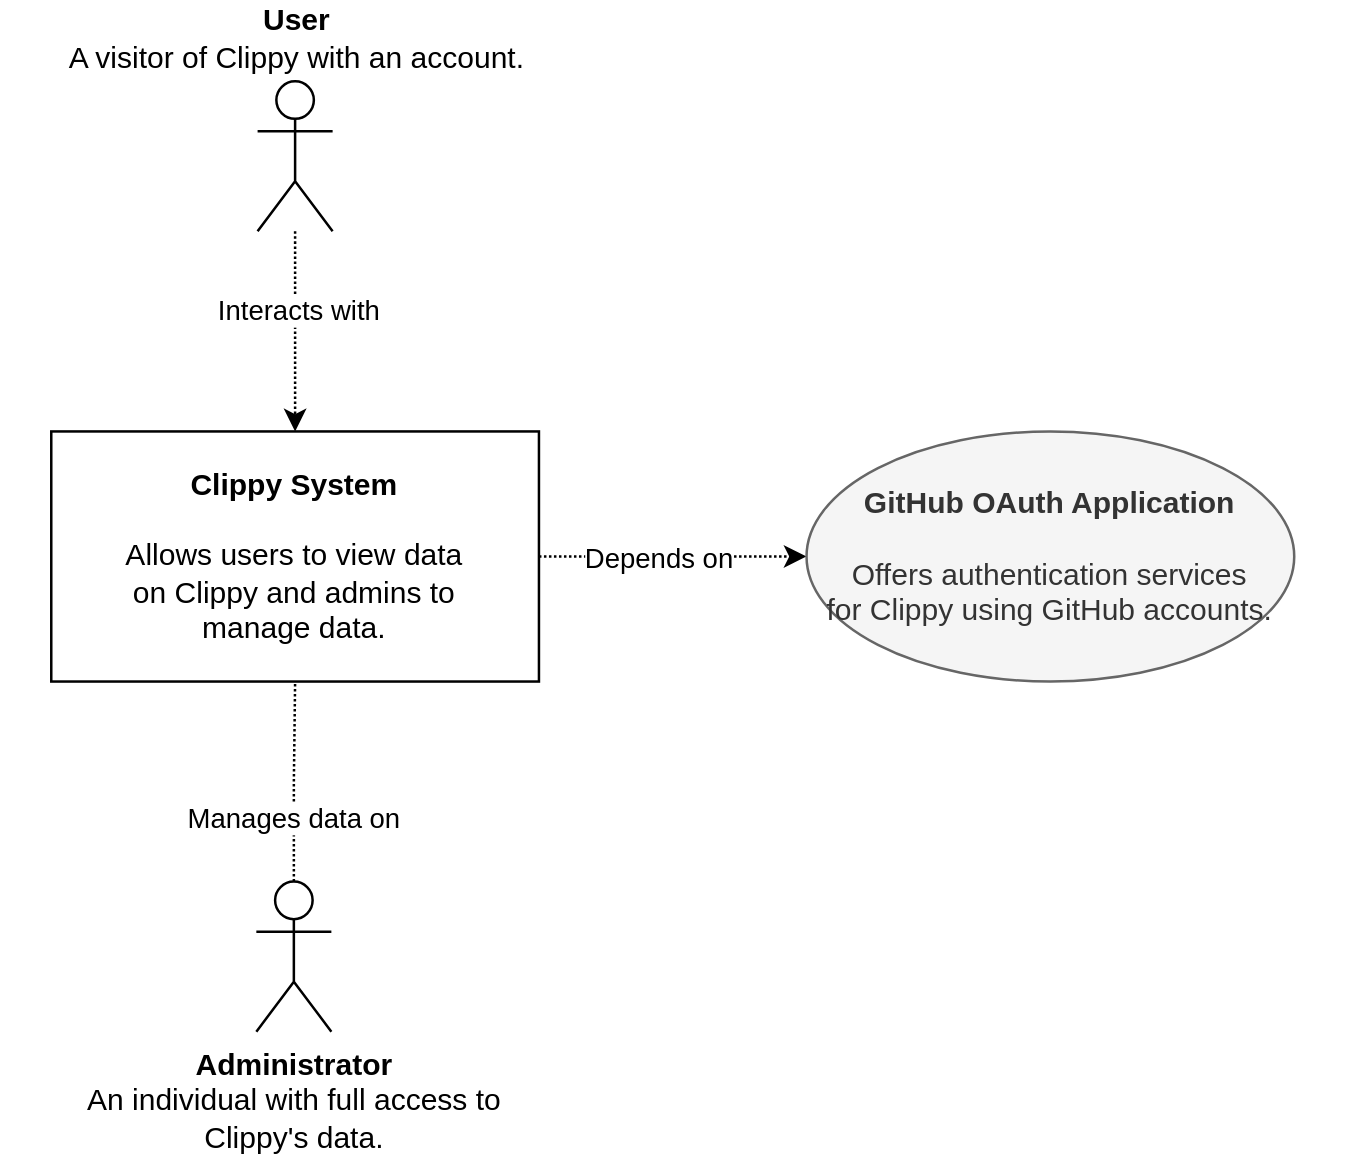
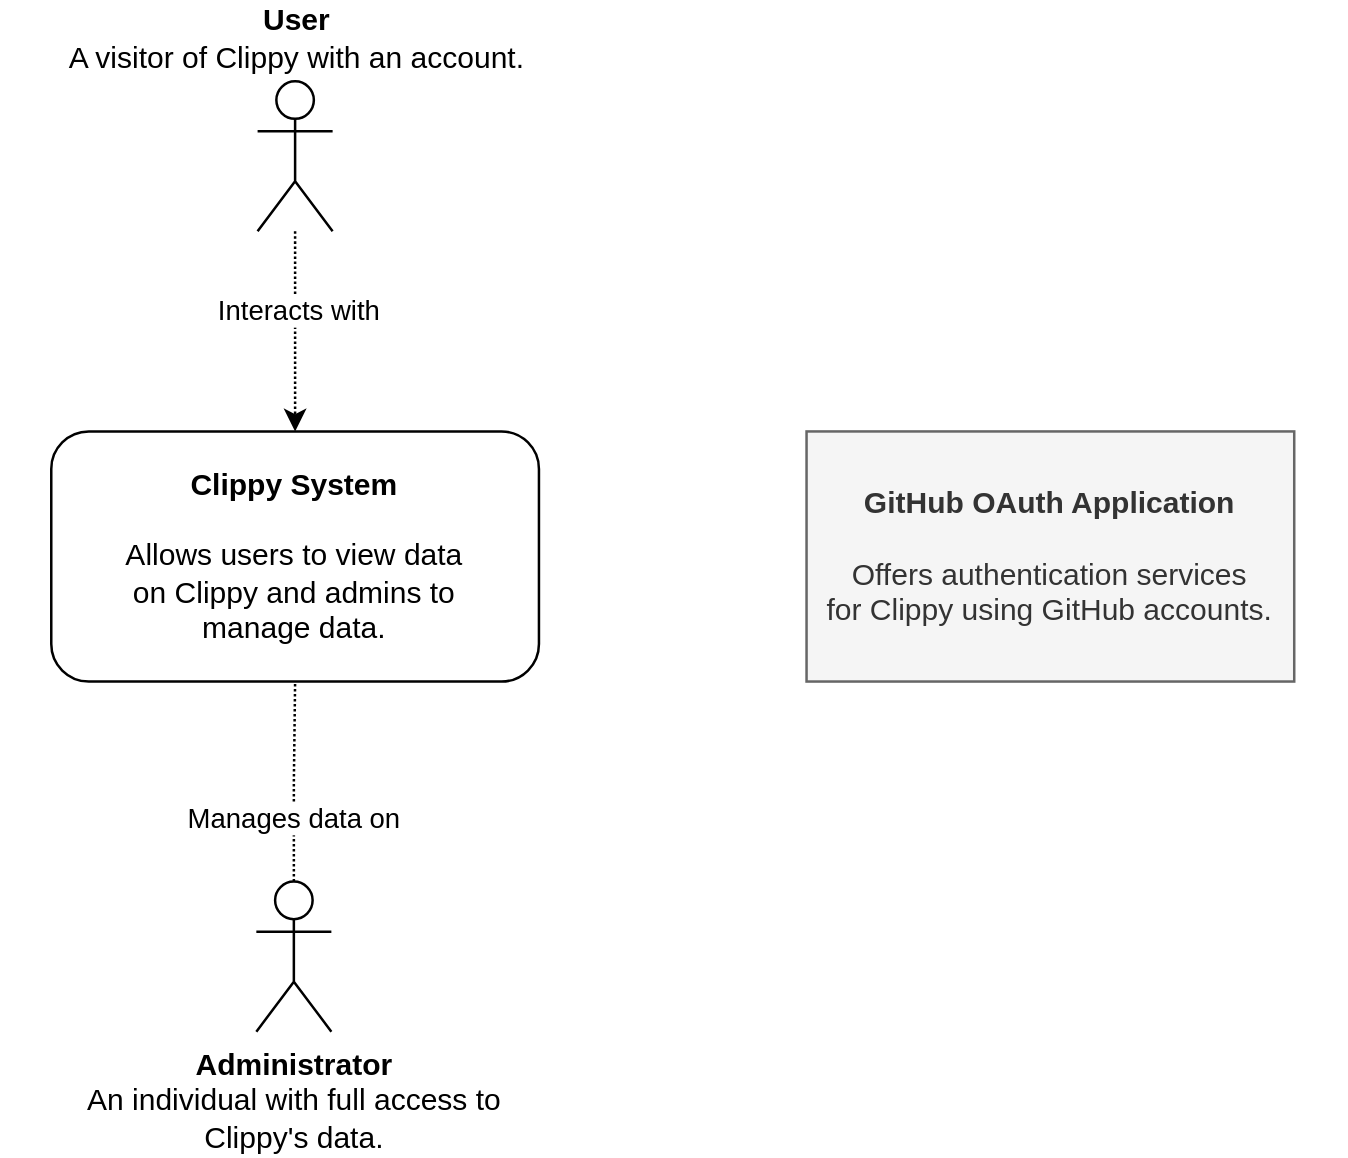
(295, 556) -> (295, 556)
(616, 556) -> none
(1050, 556) -> (1050, 556)
